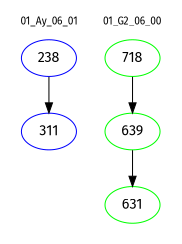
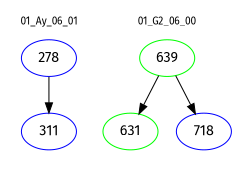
(49, 58) -> (49, 58)
(133, 58) -> (204, 132)
(133, 90) -> (183, 90)
